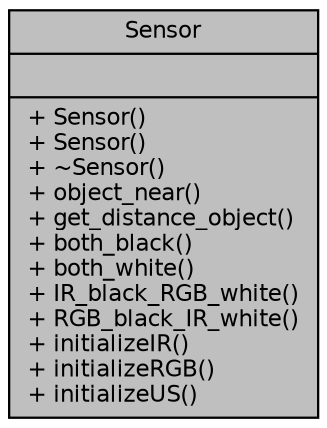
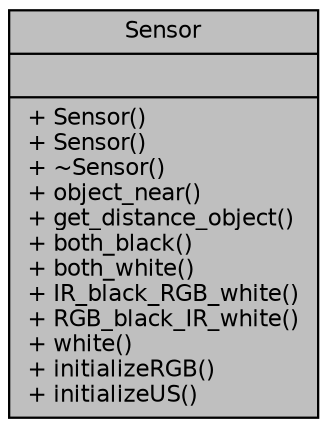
(109, 344) -> (80, 344)
